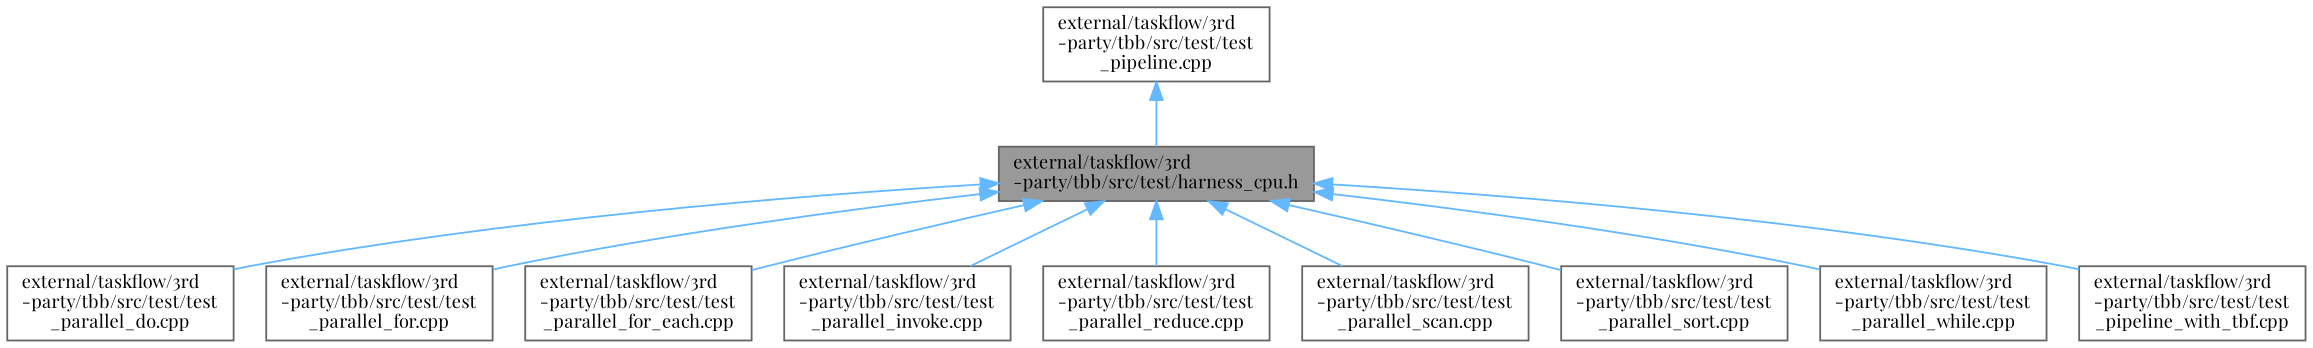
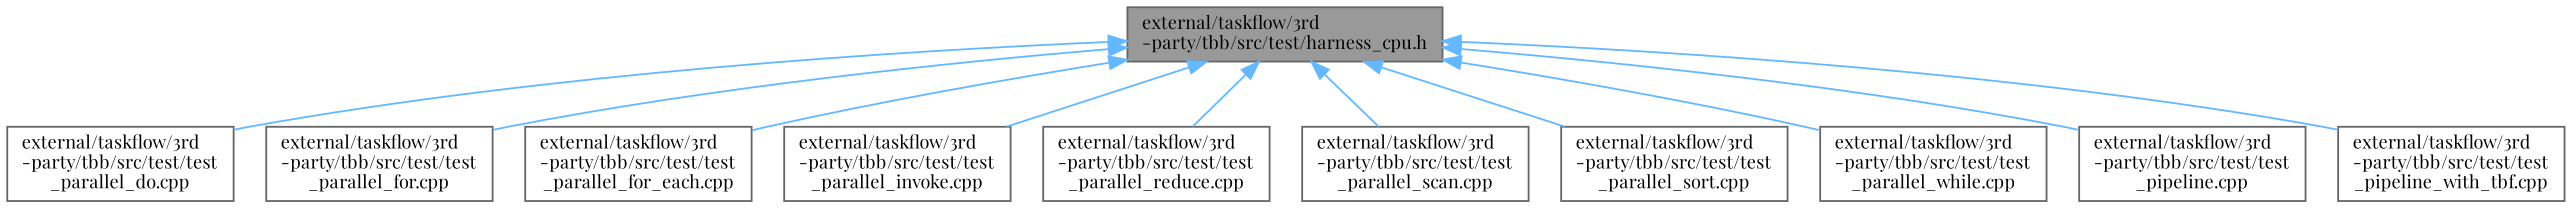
(1156, 123) -> (1771, 81)
